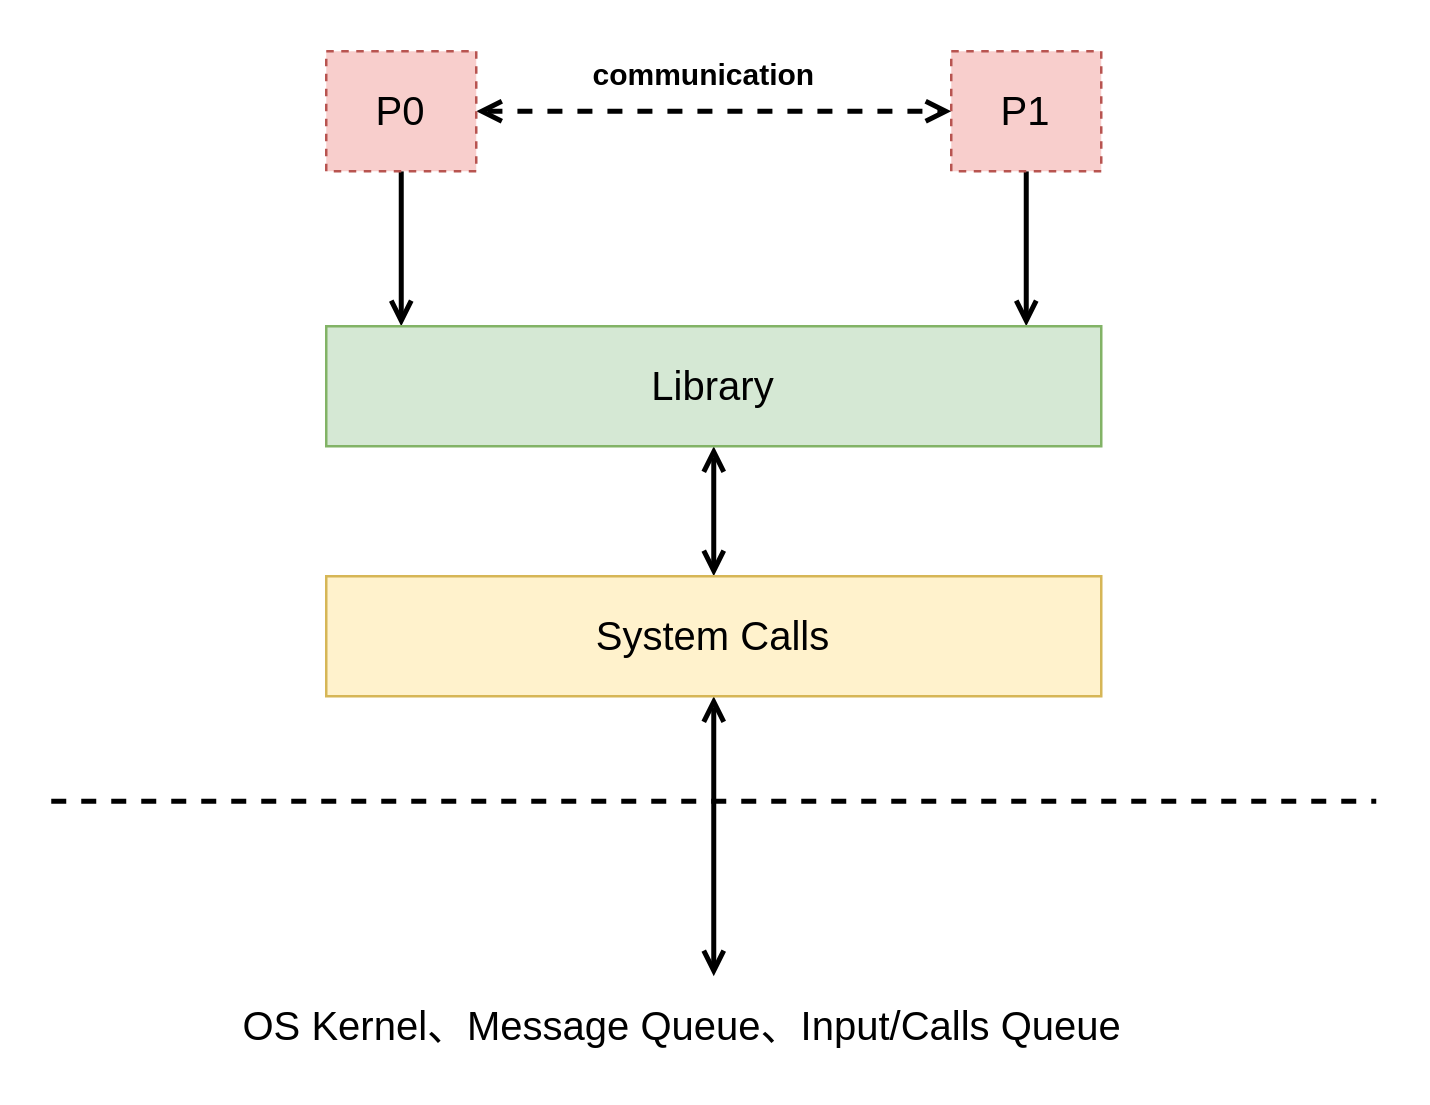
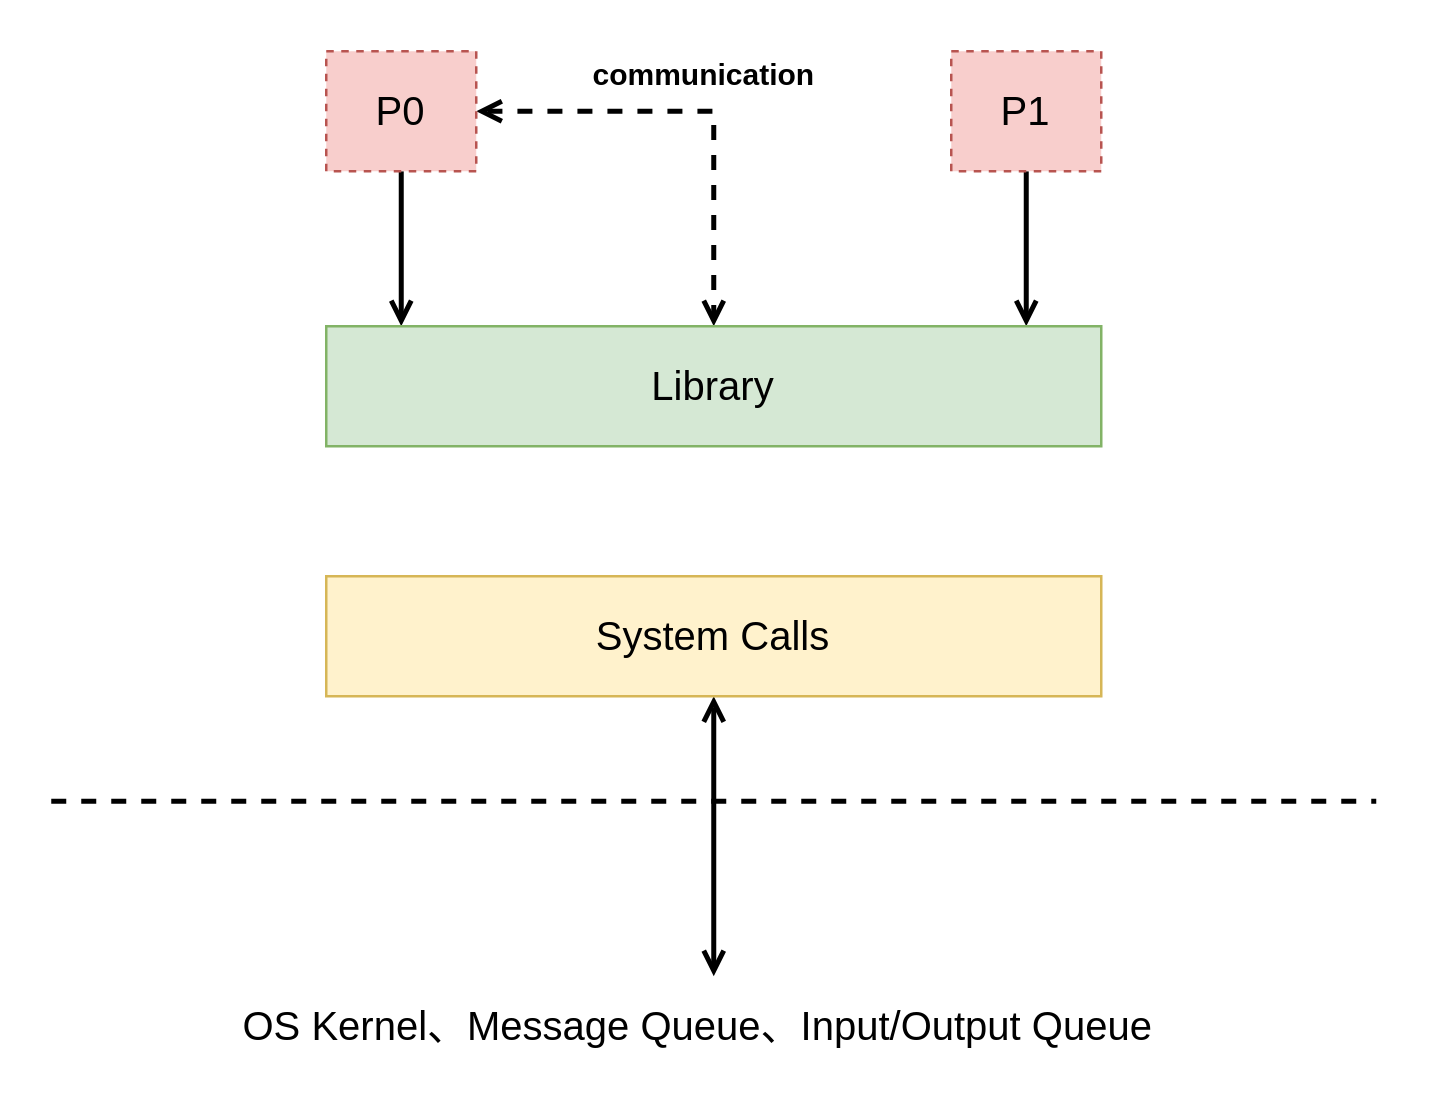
(734, 111) -> (714, 132)
(714, 511) -> none
(689, 1026) -> (711, 1026)
